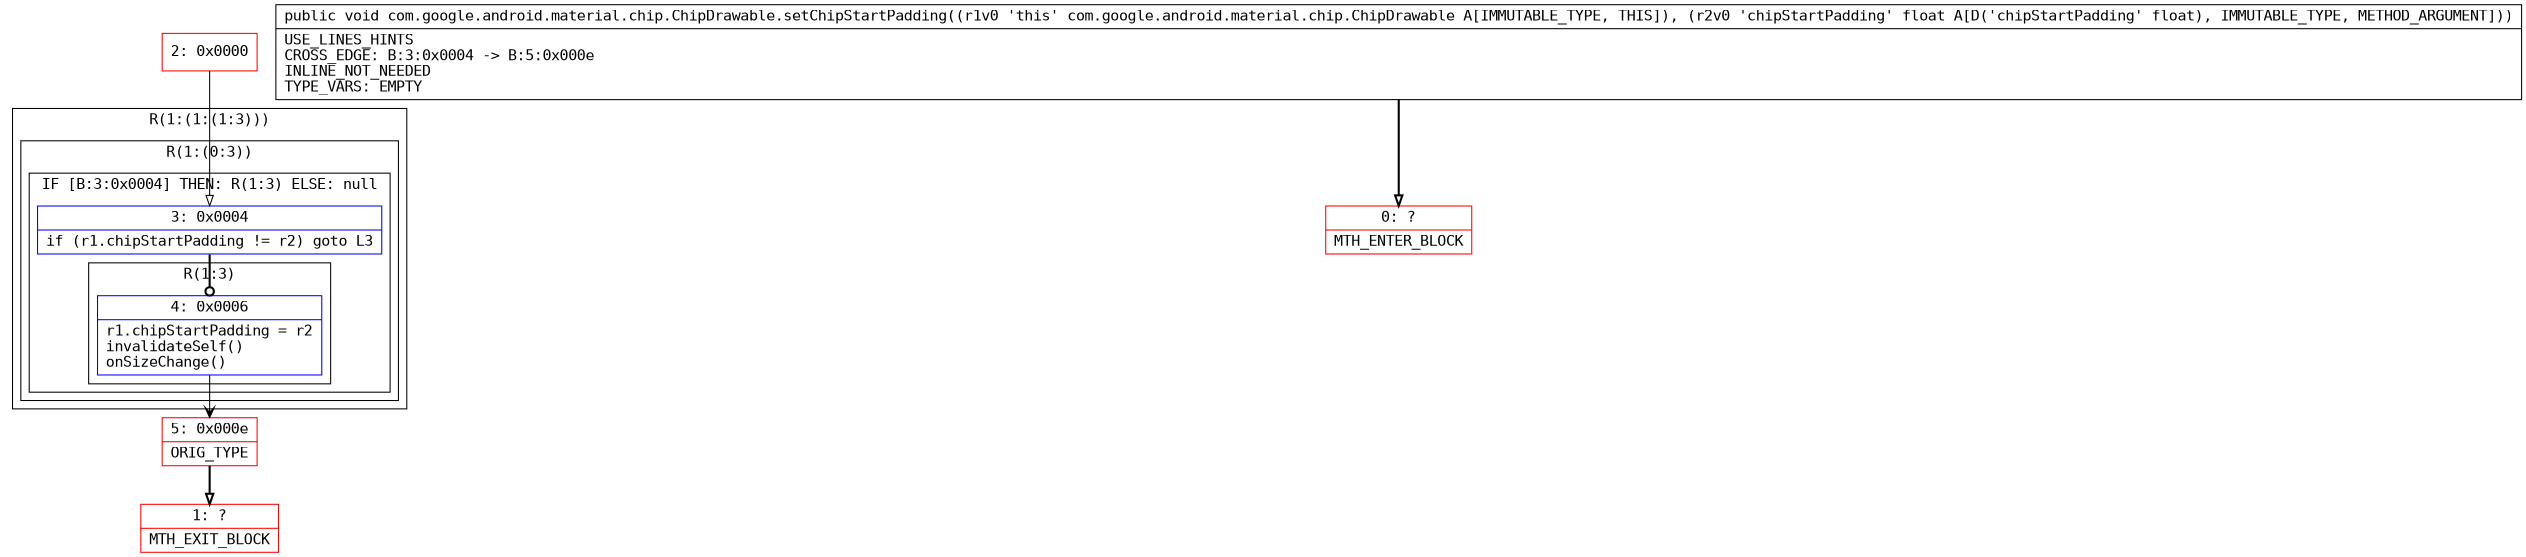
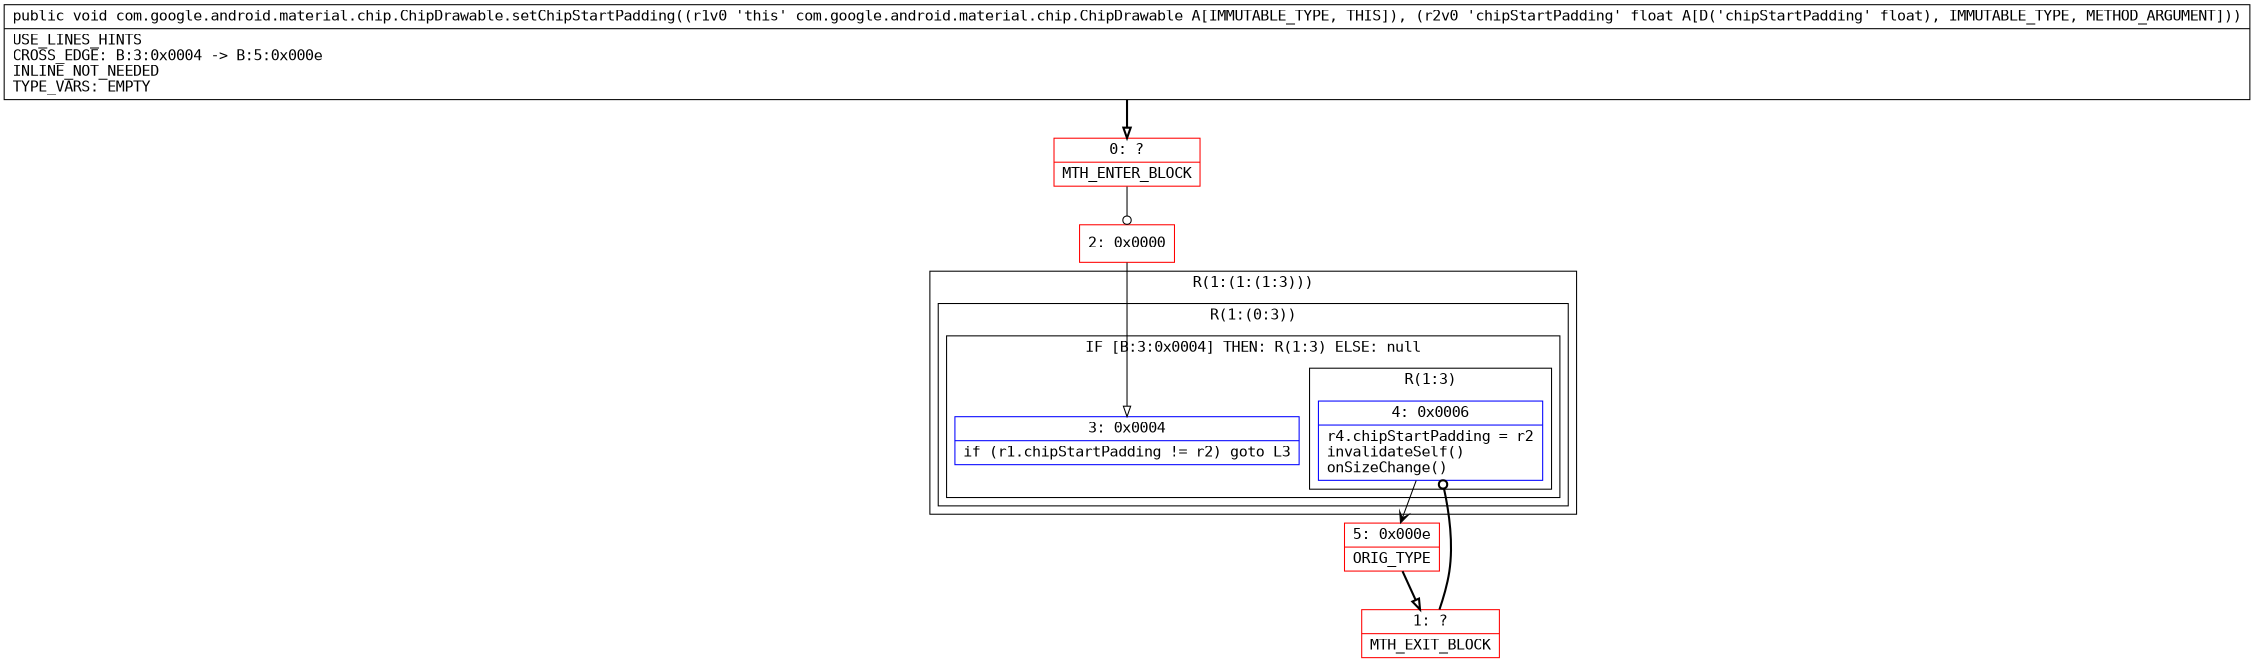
none -> (1127, 201)
(210, 271) -> (1451, 549)
(210, 331) -> (1431, 437)
